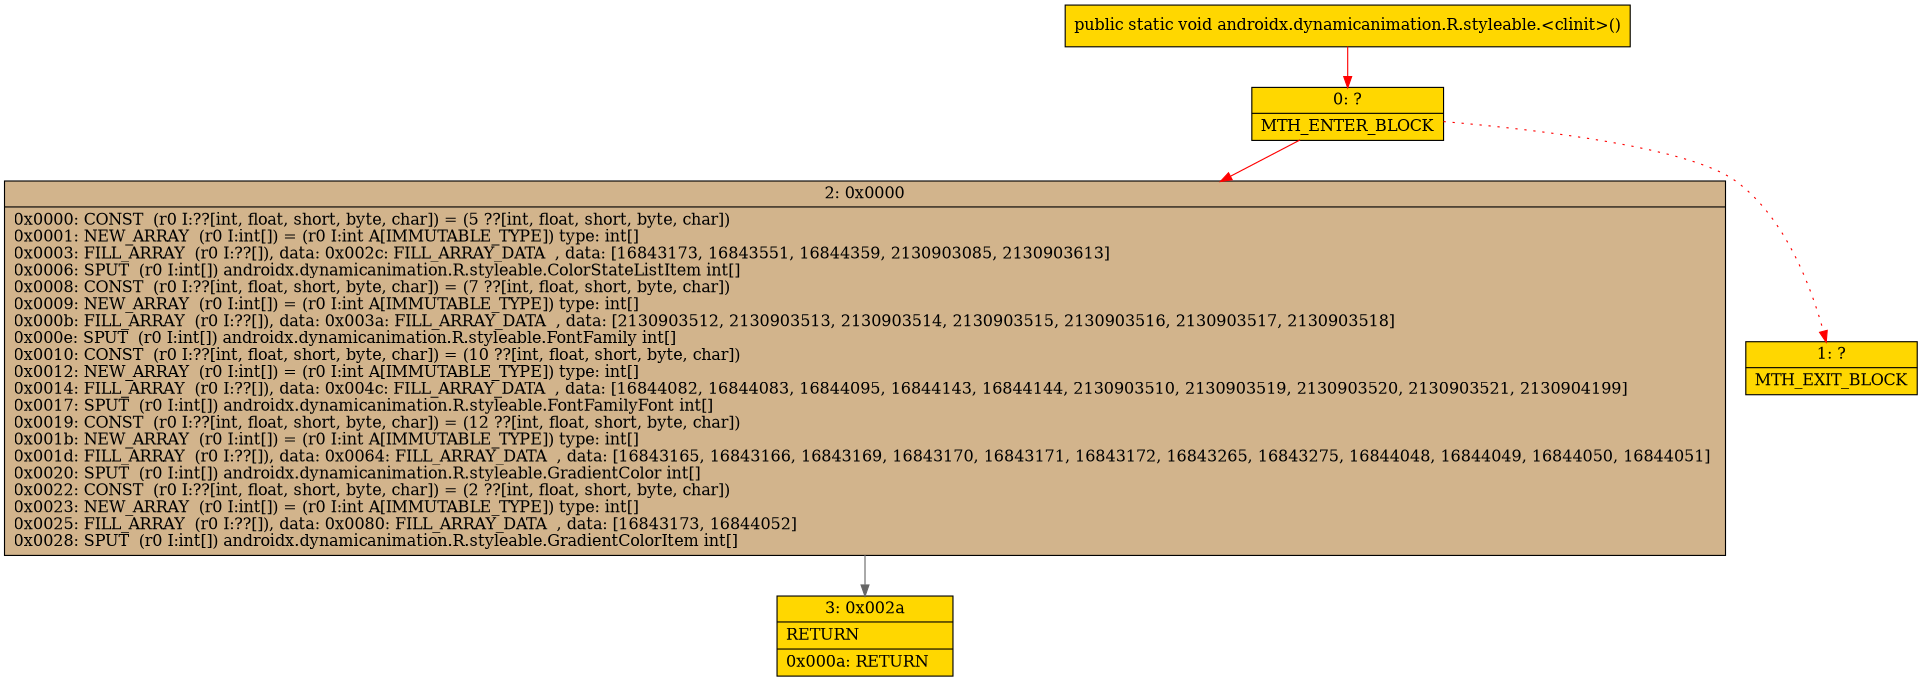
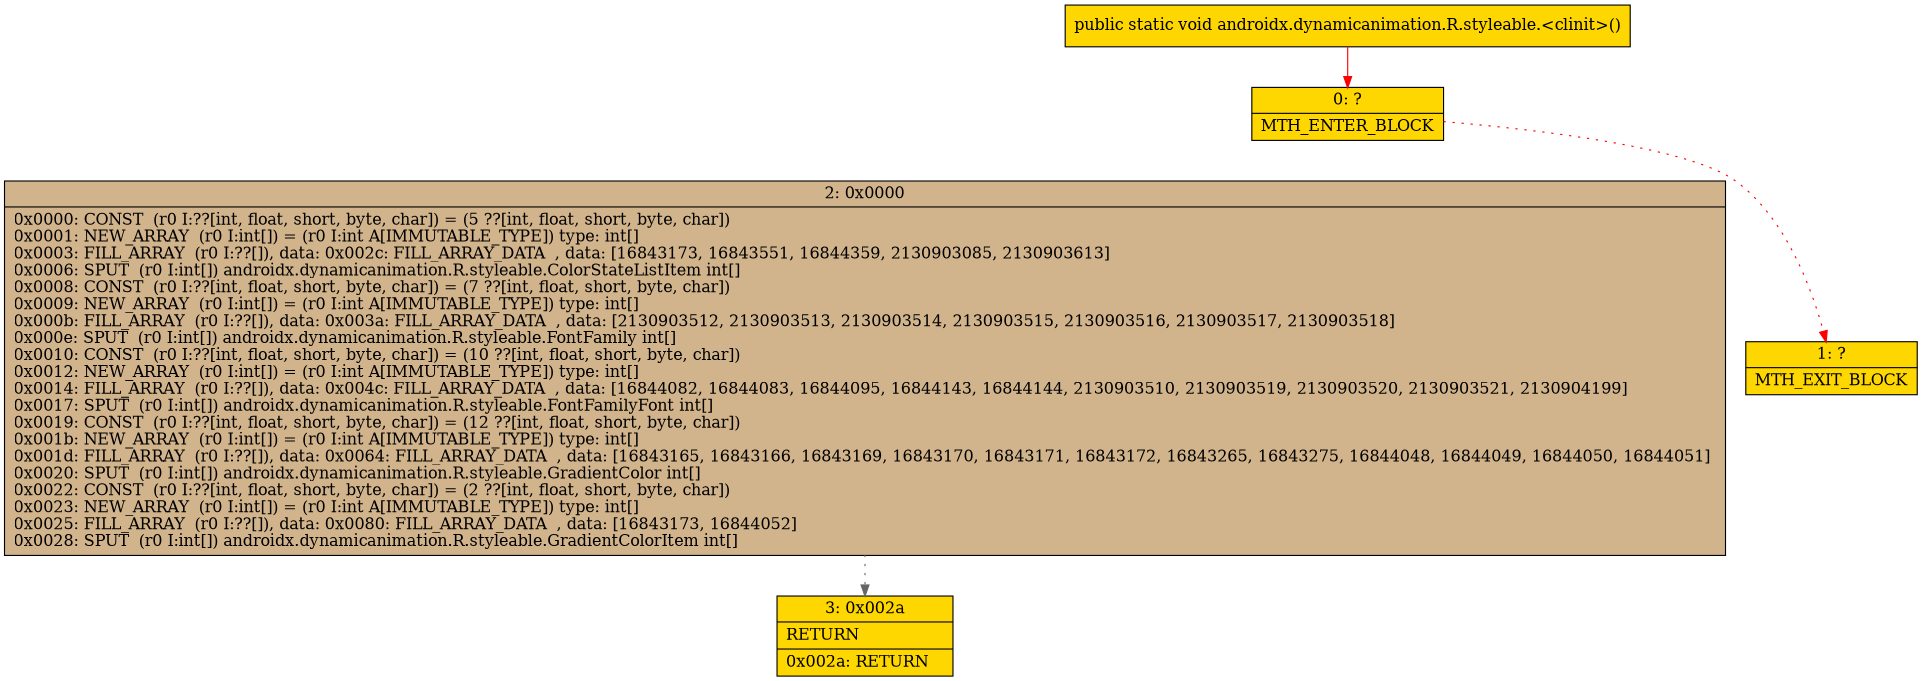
(1265, 158) -> none
(865, 570) -> (865, 570)
(865, 662) -> (865, 662)
